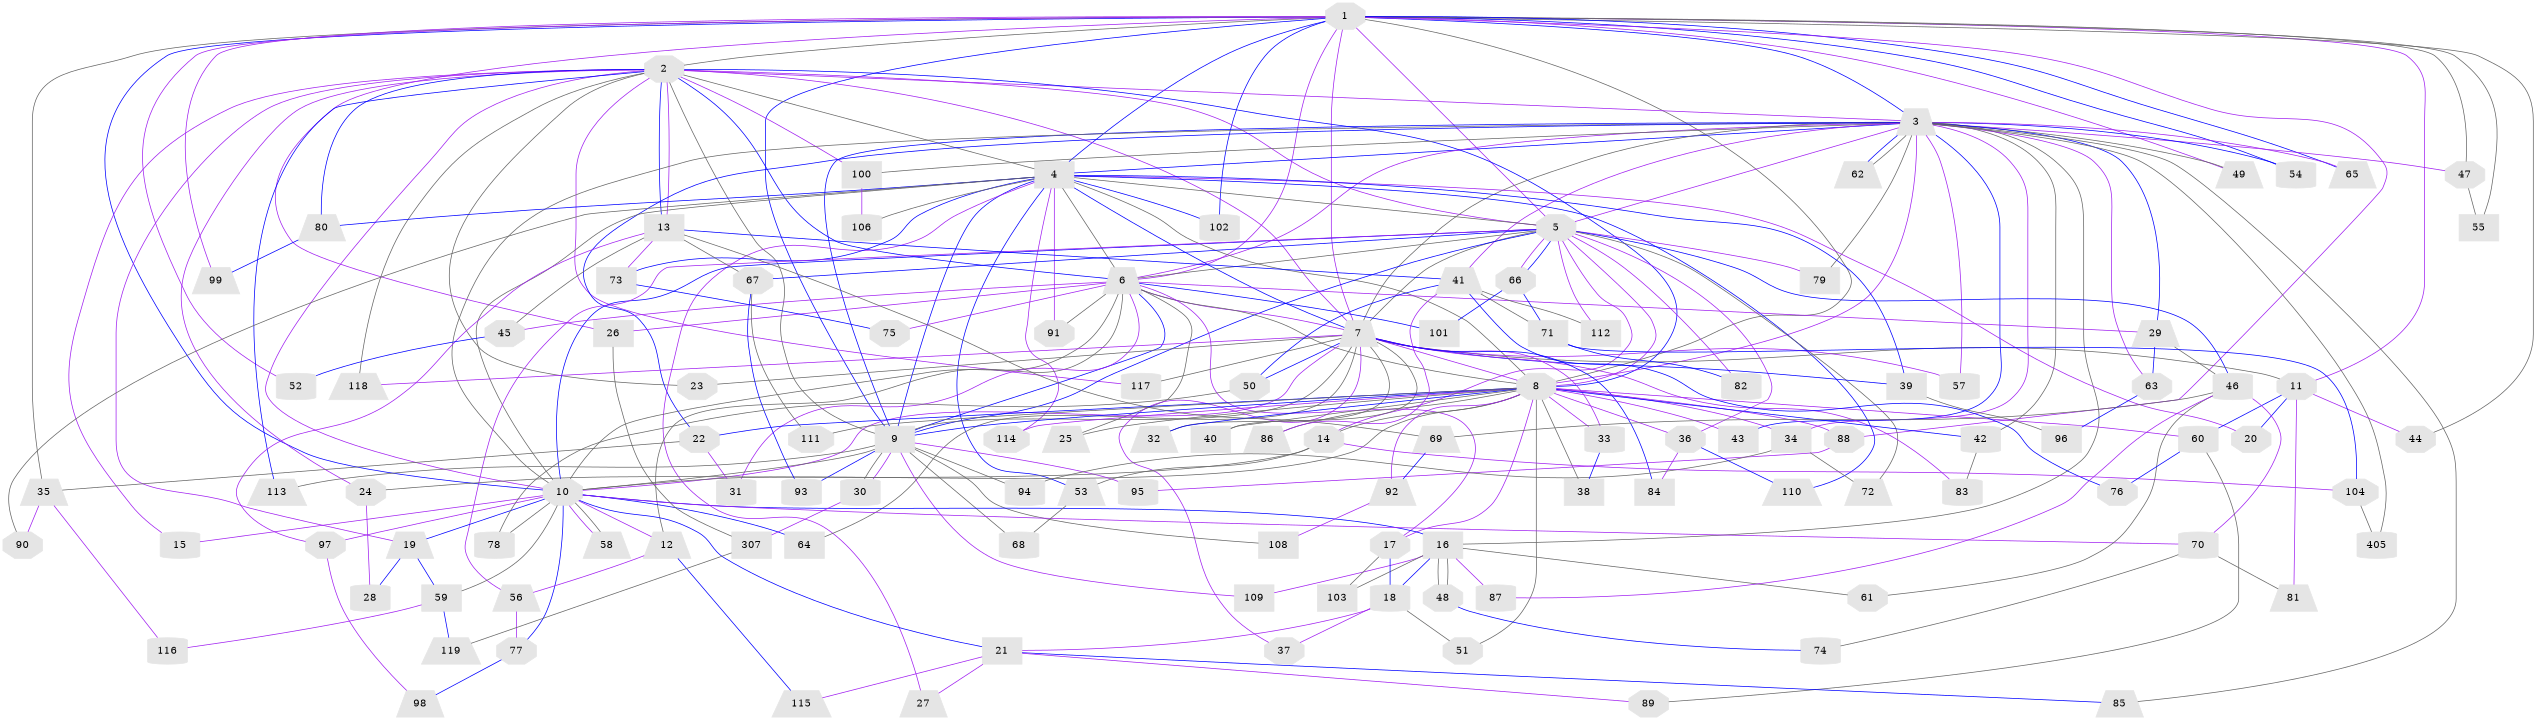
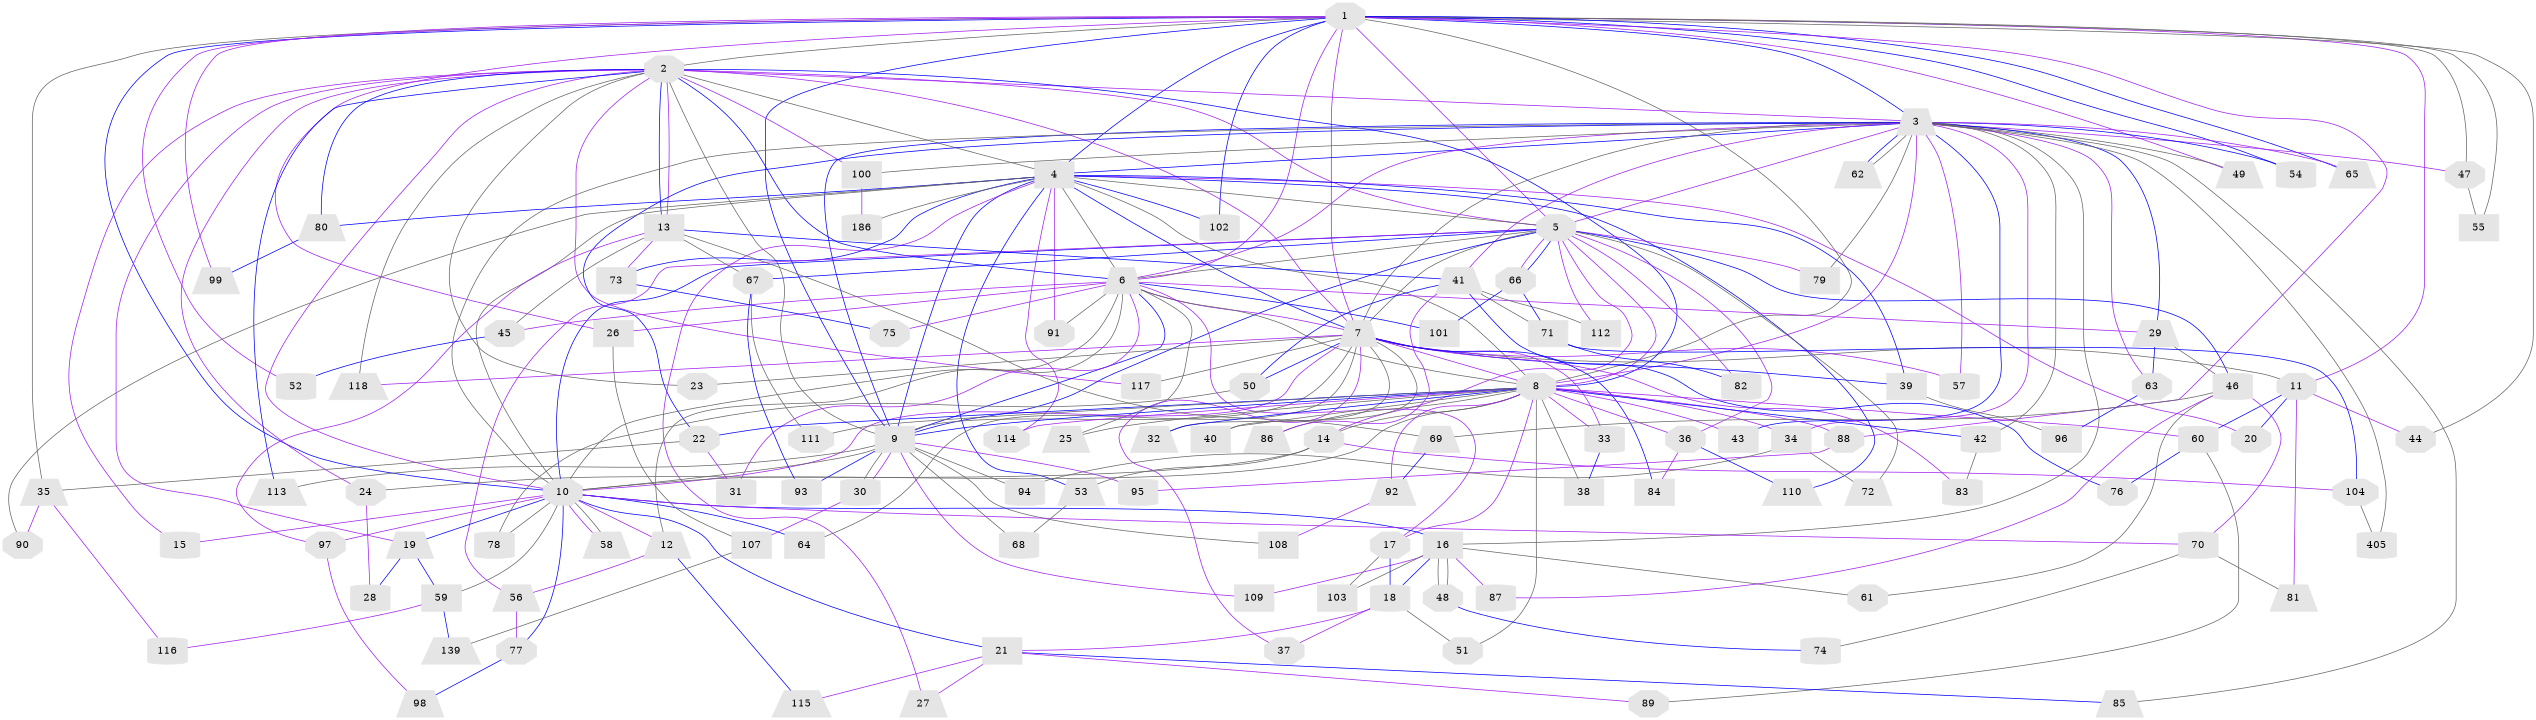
(862, 228) -> (862, 228)
(752, 545) -> (752, 545)
(451, 651) -> (451, 651)
